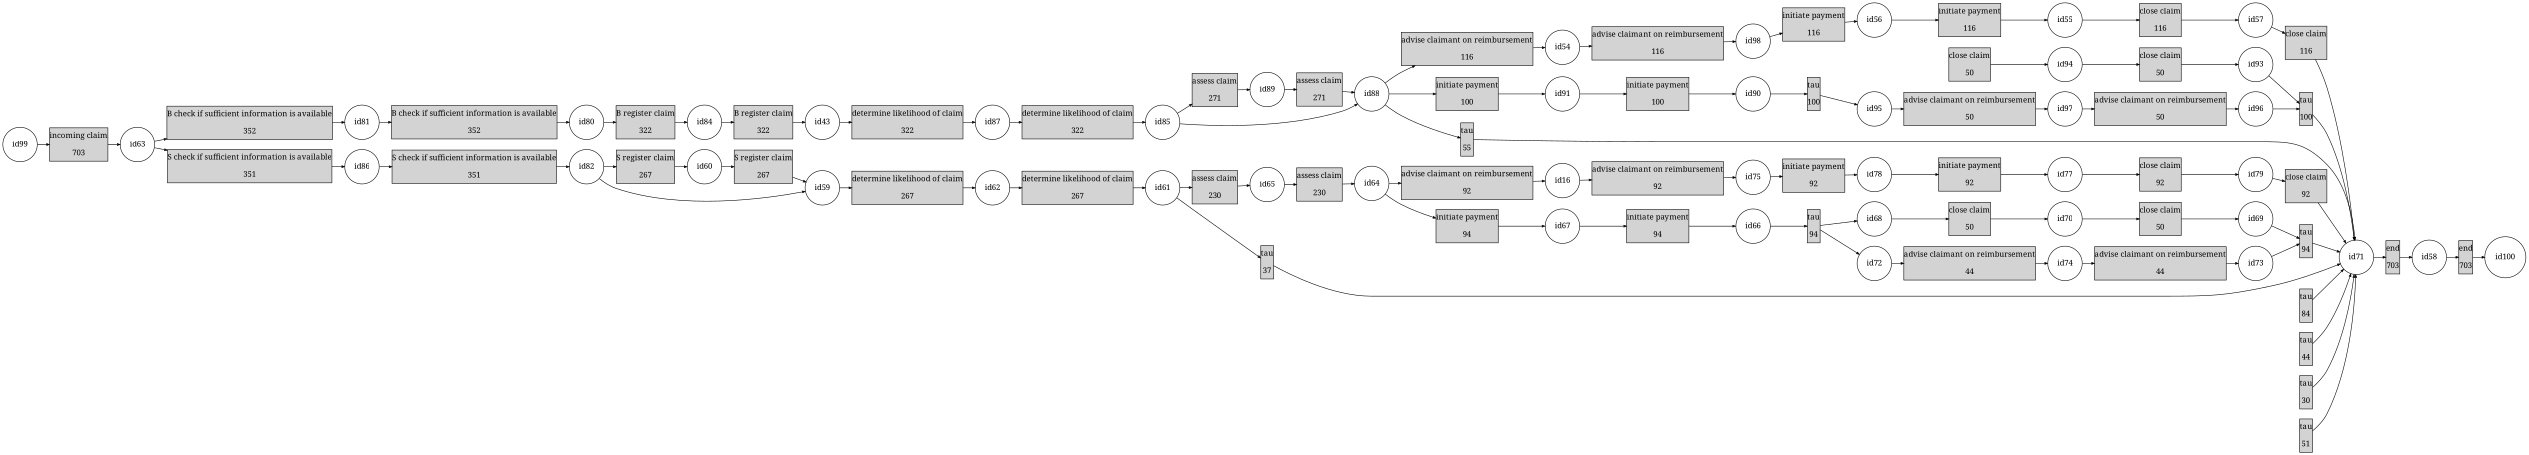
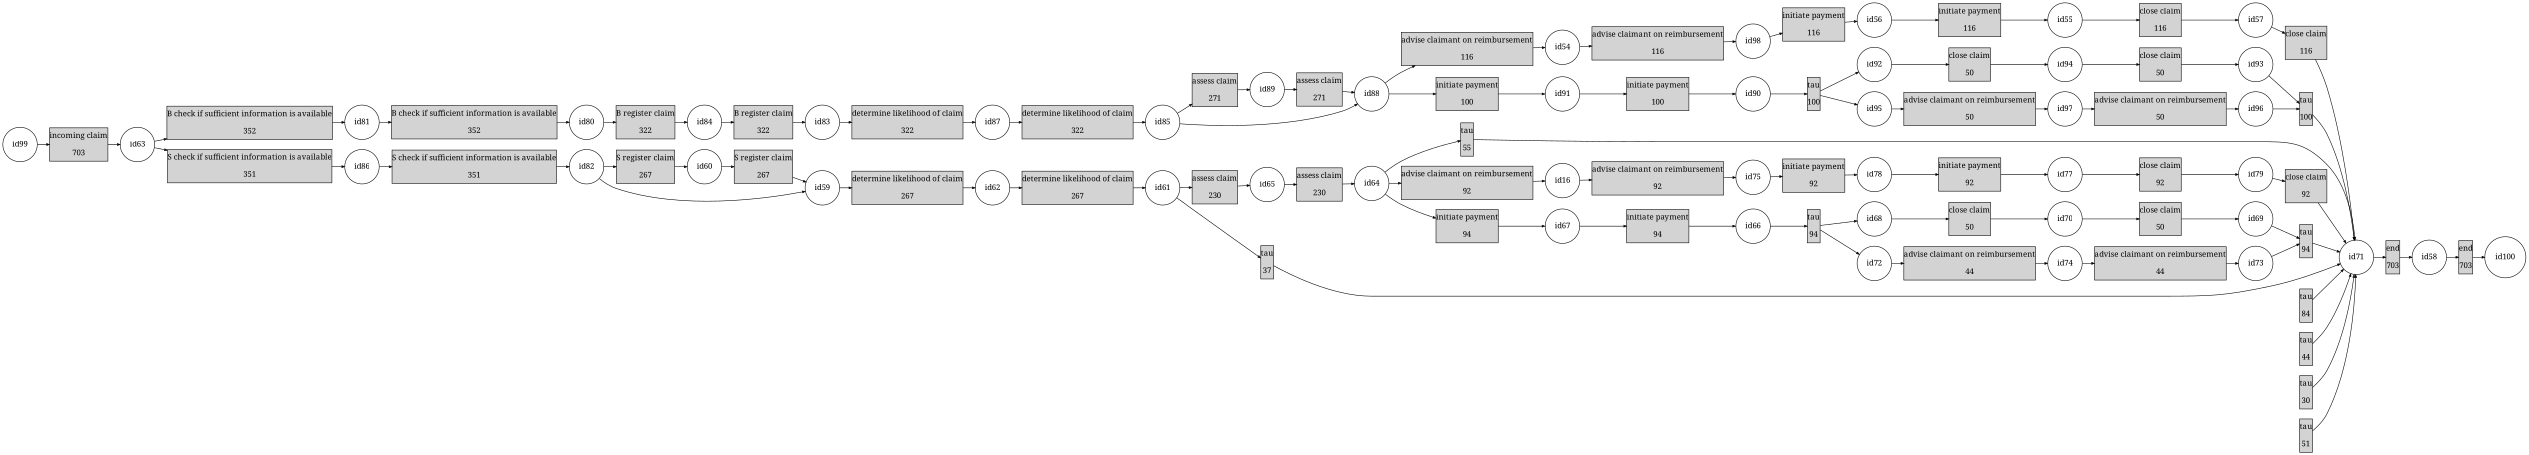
none -> (1874, 65)
(822, 122) -> (822, 122)
(1420, 124) -> (1420, 153)
